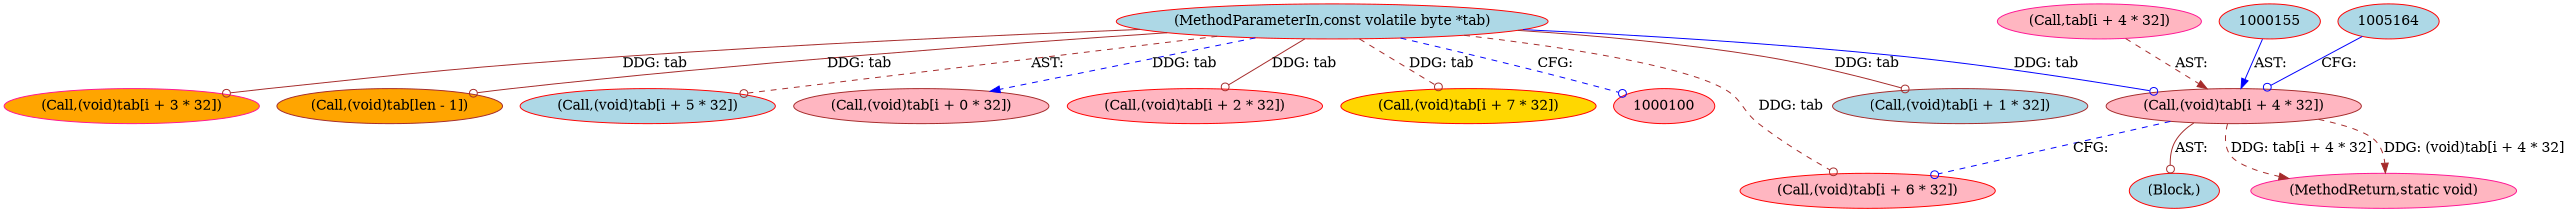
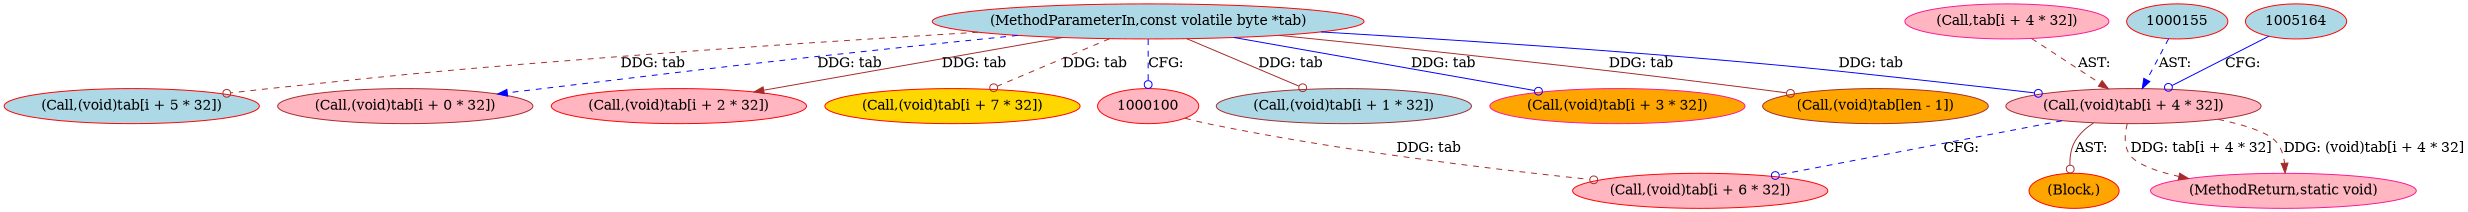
(685, 52) -> (1384, 64)
(2254, 59) -> (2158, 59)
(1267, 62) -> (913, 64)
(1050, 64) -> (653, 64)
(1662, 68) -> (1386, 154)
(2174, 191) -> (2074, 191)
